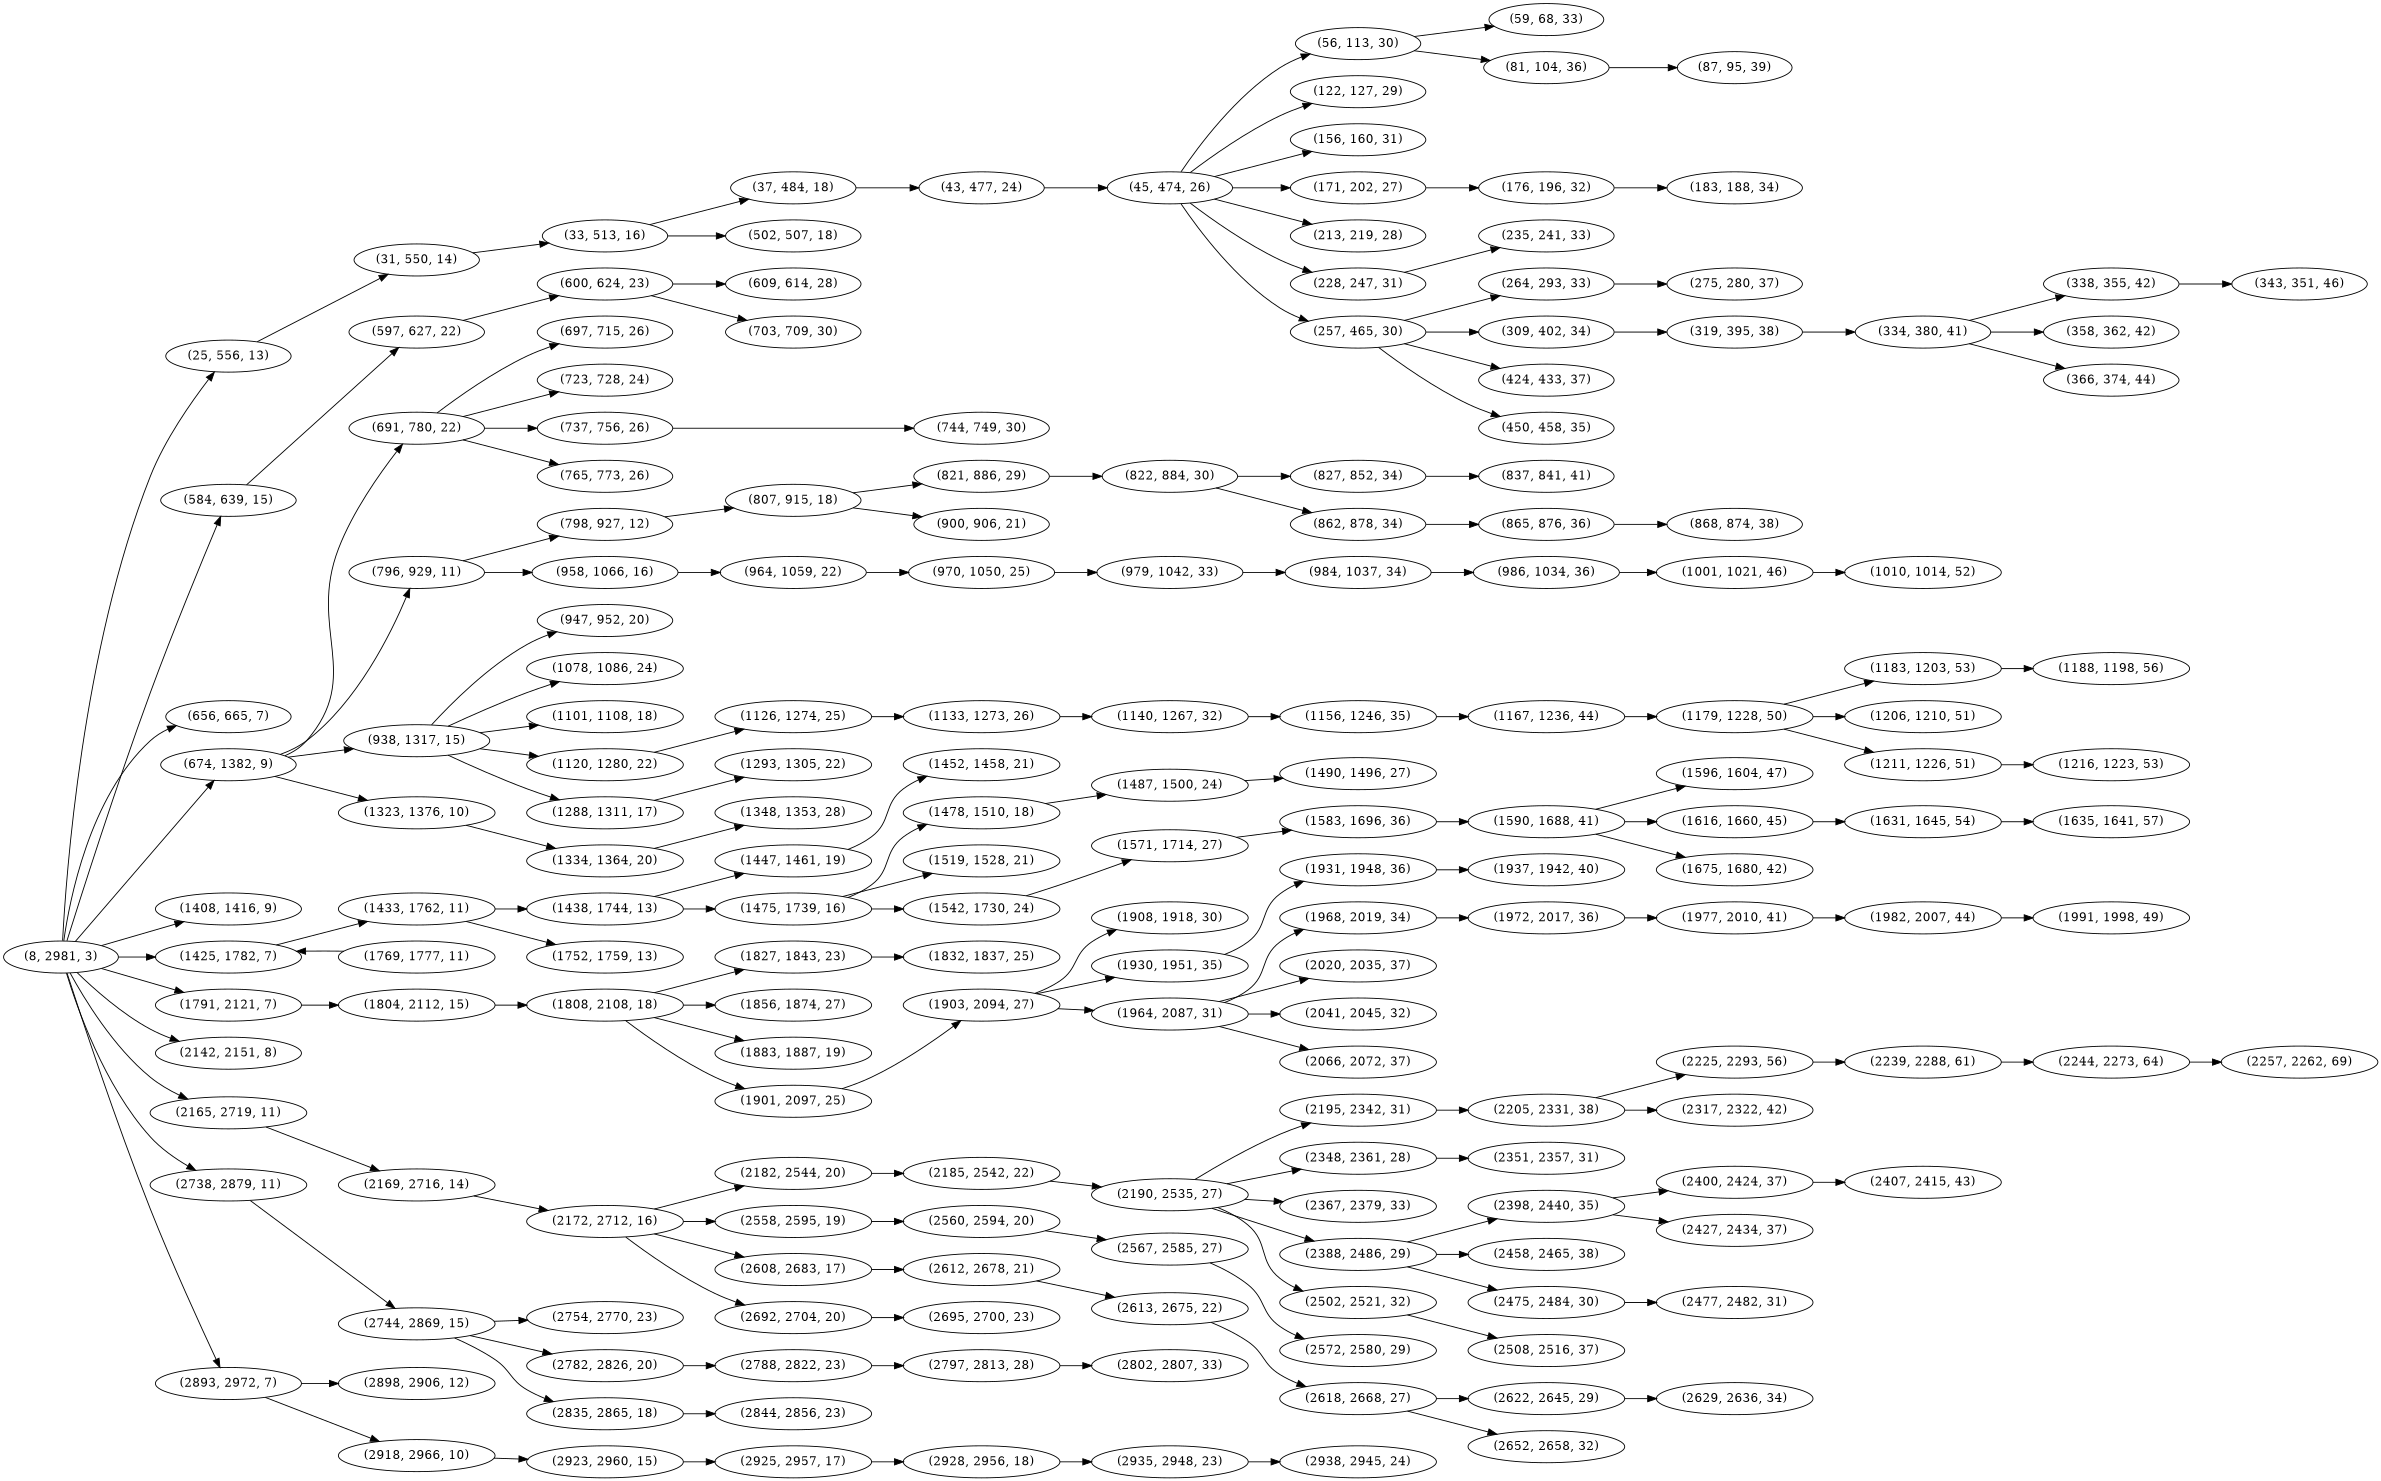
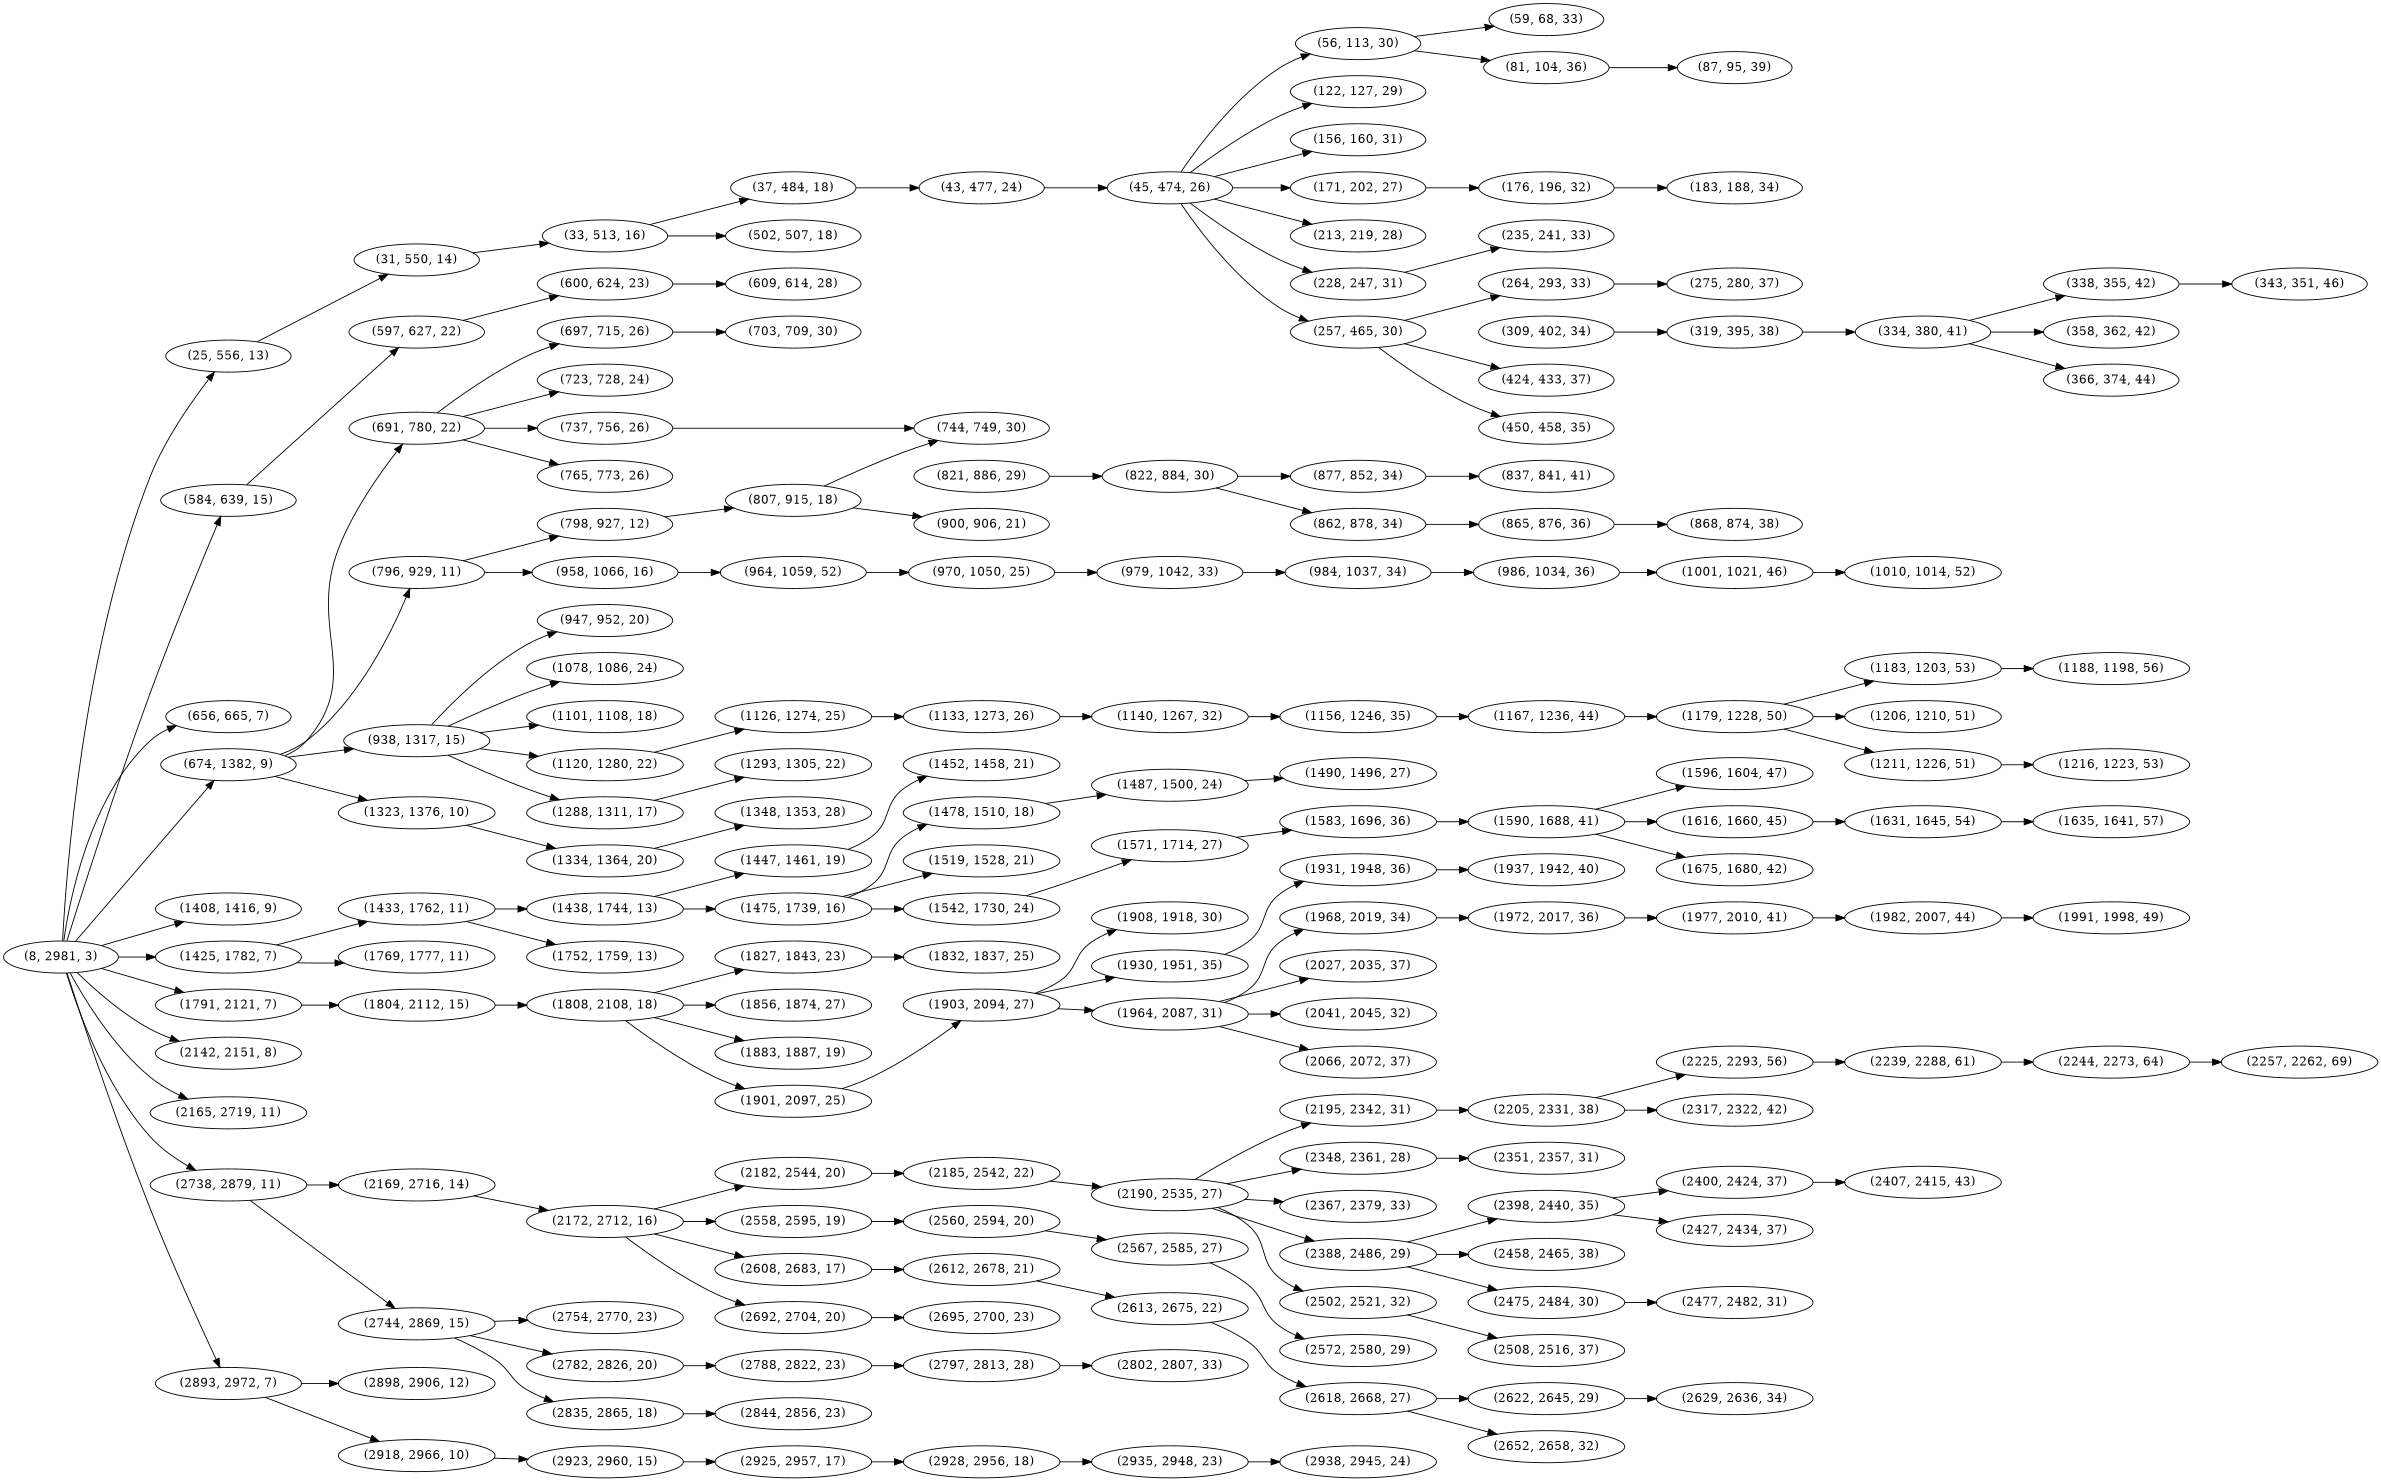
(695, 307) -> (694, 332)
(1448, 332) -> none
(1358, 476) -> (1358, 476)
(883, 489) -> (876, 463)
(793, 572) -> (793, 572)
(325, 951) -> (316, 963)
(1358, 966) -> (1358, 966)
(319, 1147) -> (318, 1185)
